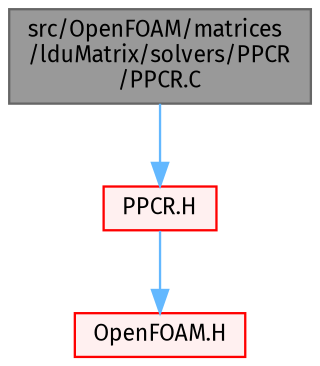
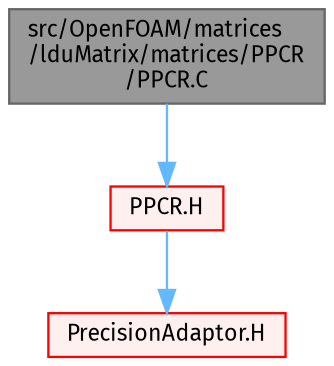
(160, 56) -> (167, 56)
(160, 335) -> (167, 335)
